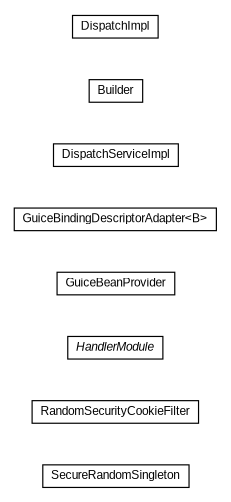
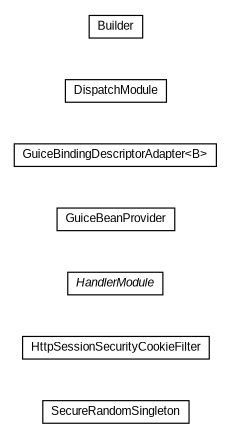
(115, 26) -> none
none -> (115, 90)
(115, 155) -> none
none -> (115, 347)
(115, 411) -> none
